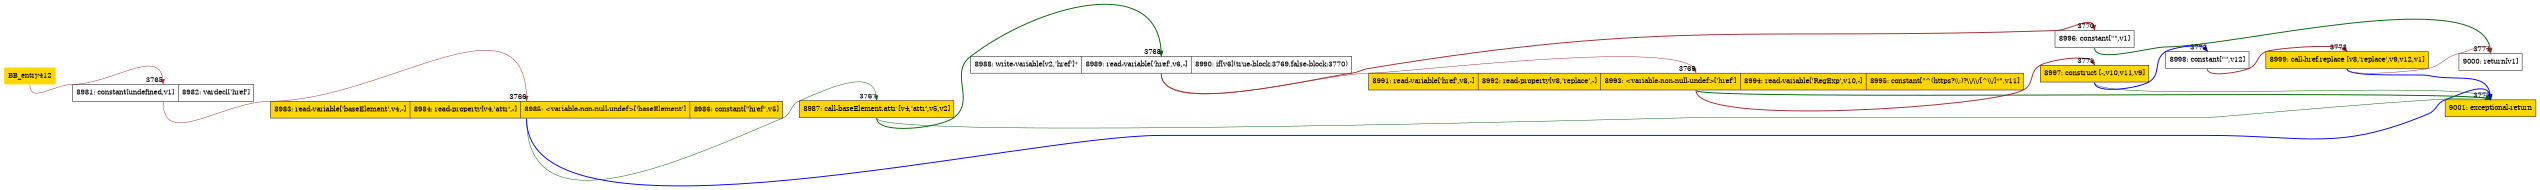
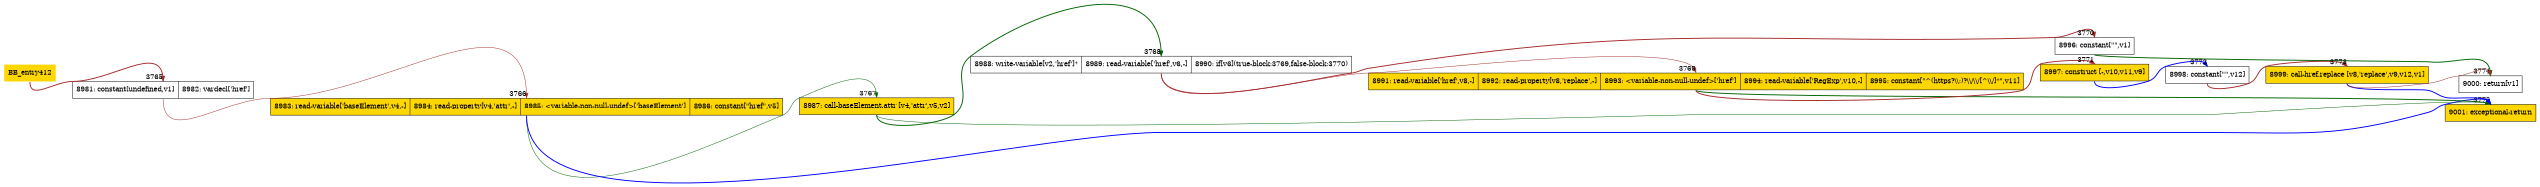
(97, 80) -> (97, 77)
(2290, 91) -> none
